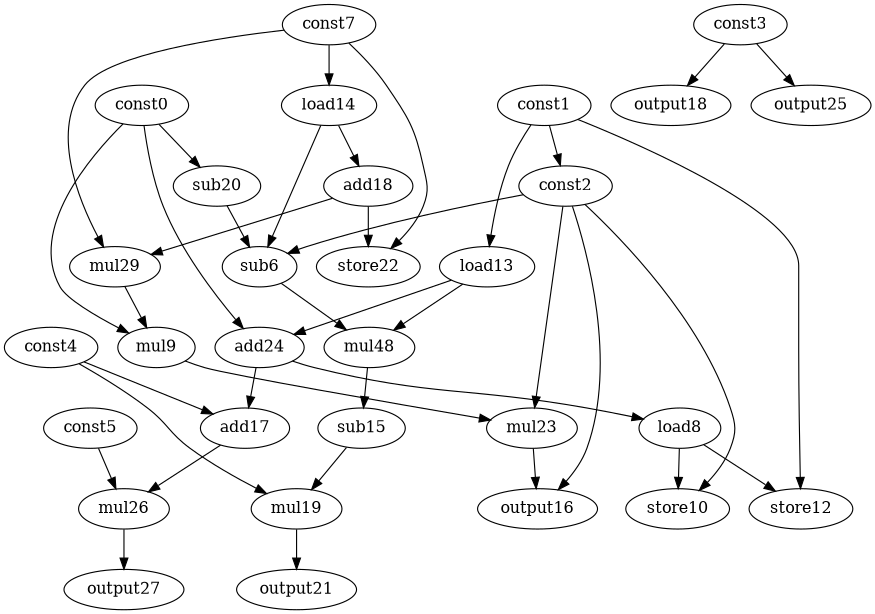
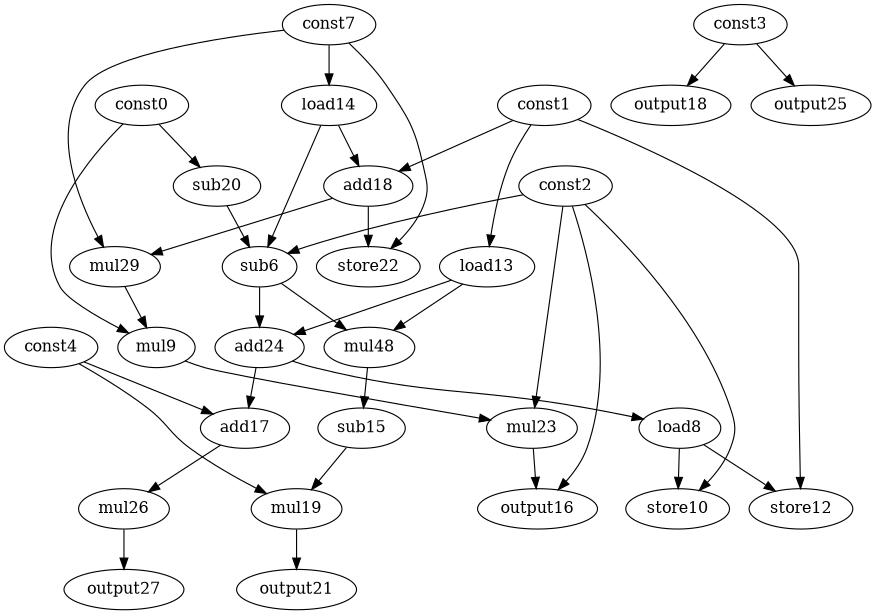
(553, 140) -> (461, 144)
(174, 230) -> (260, 302)
(90, 428) -> none
